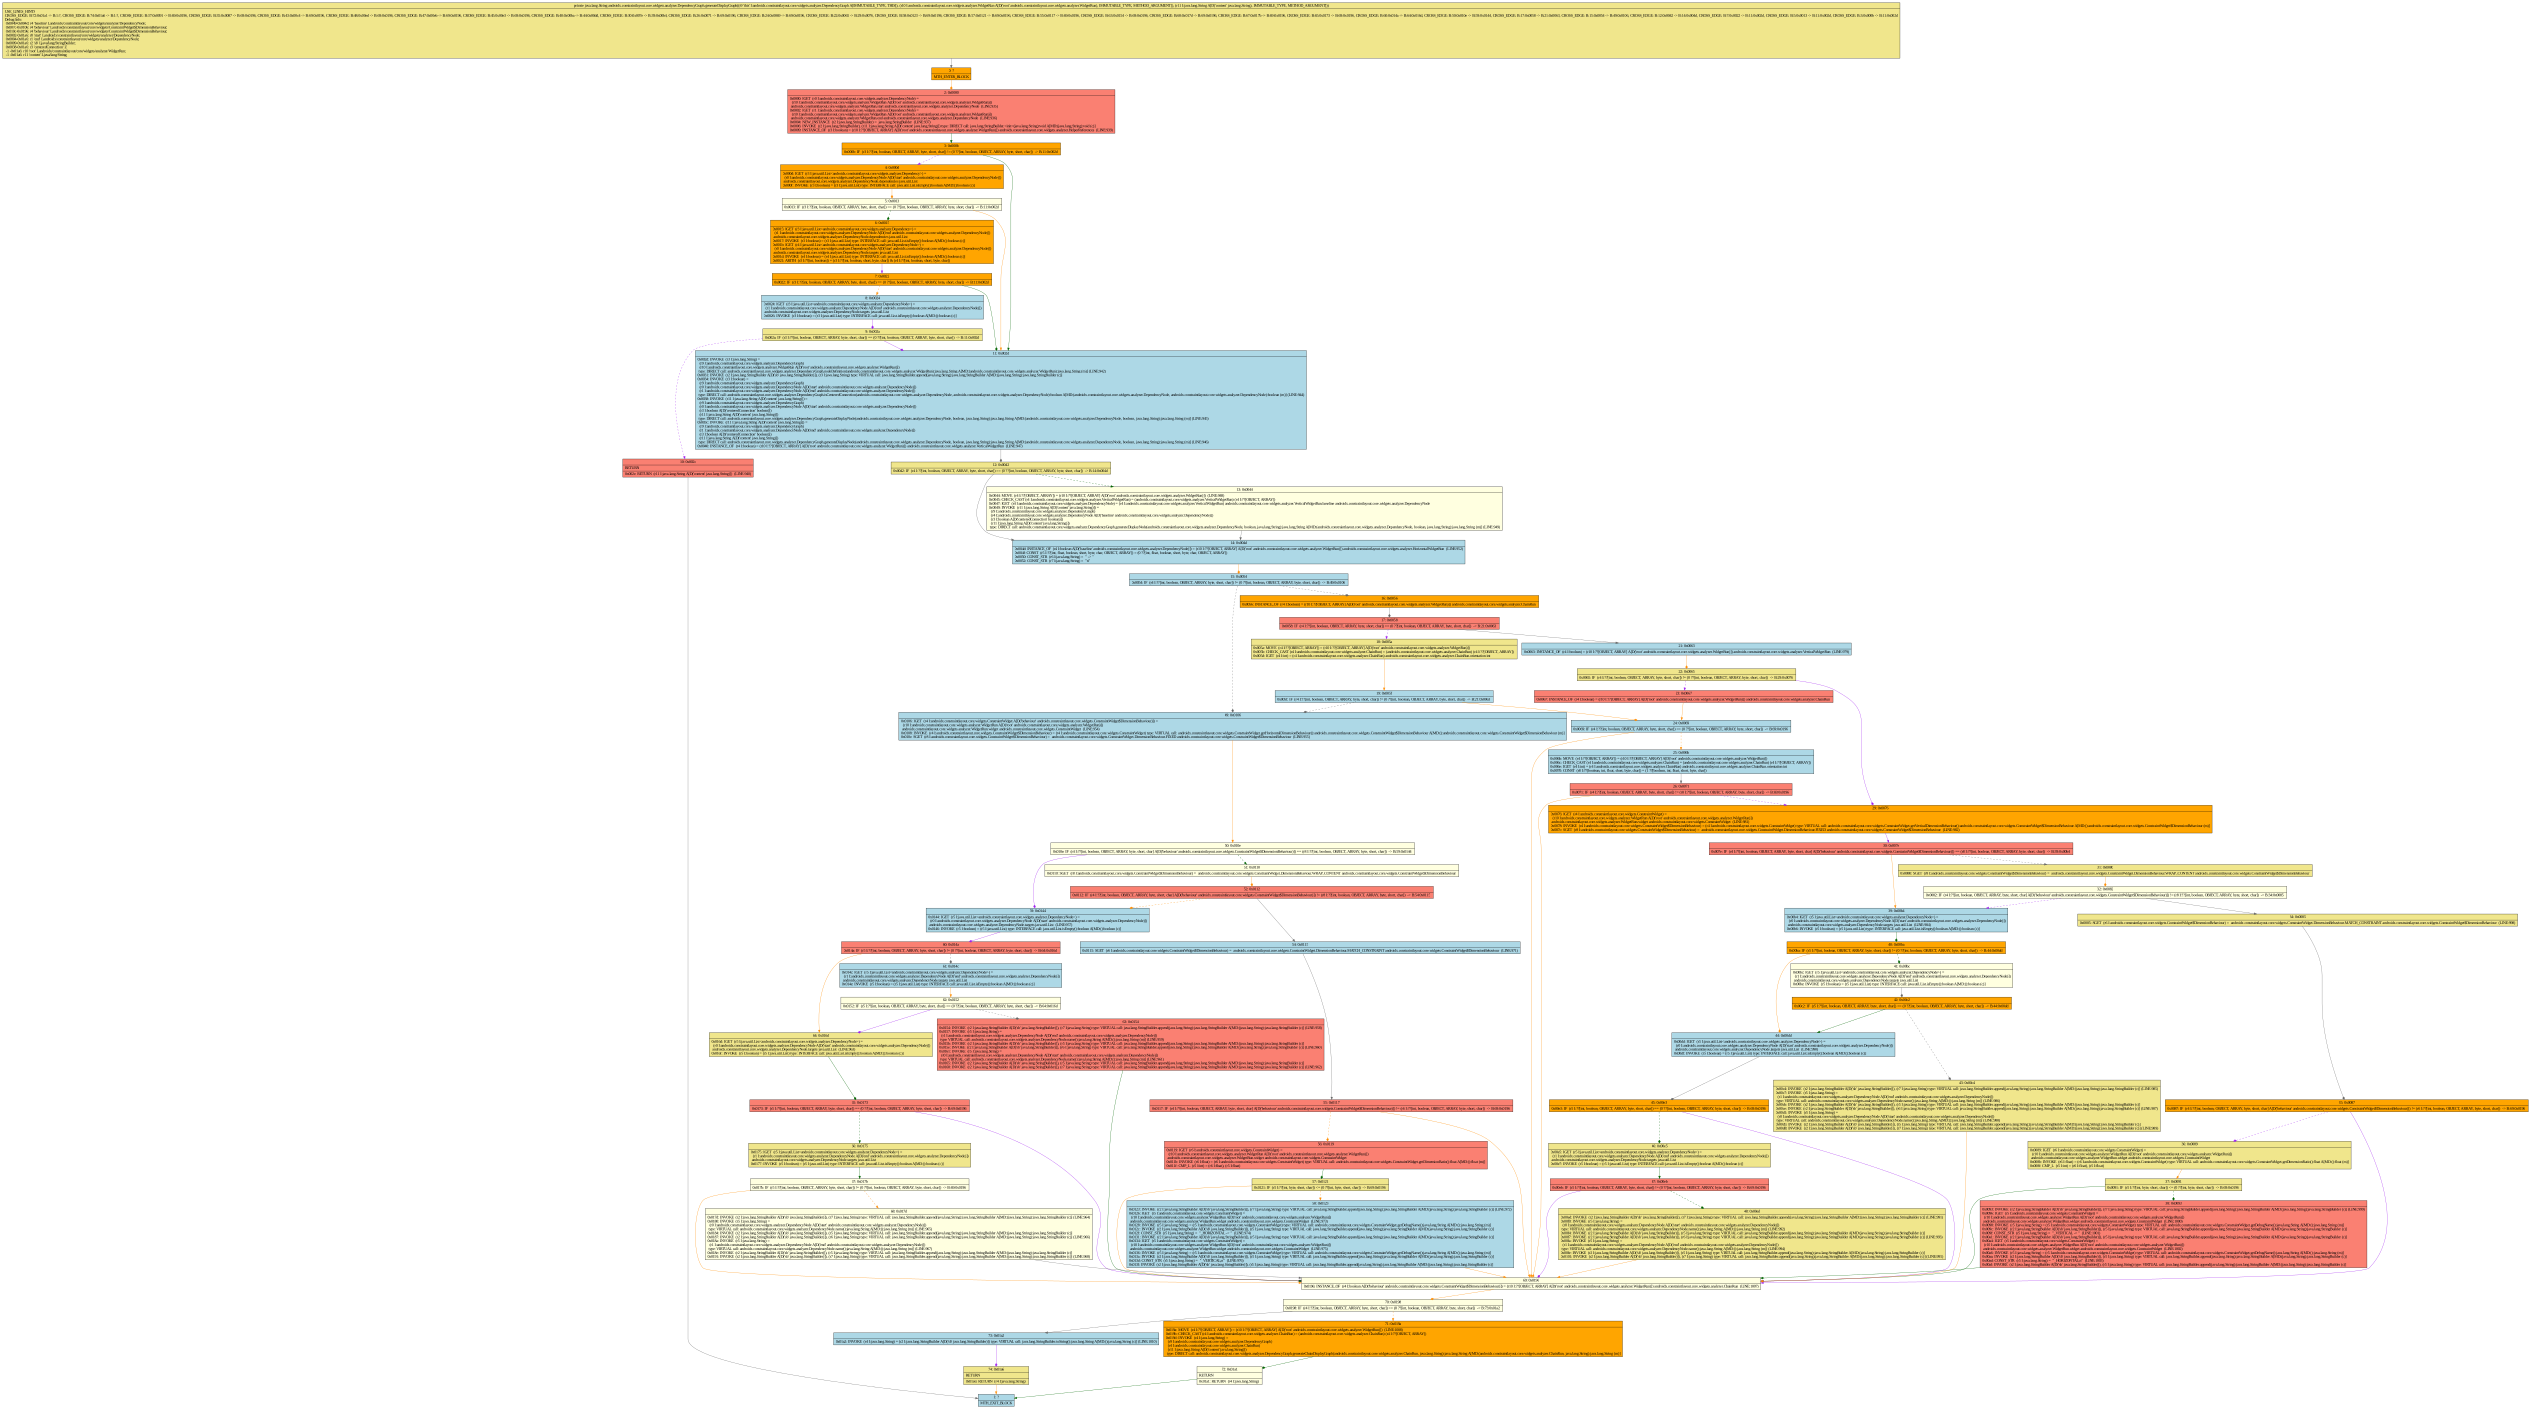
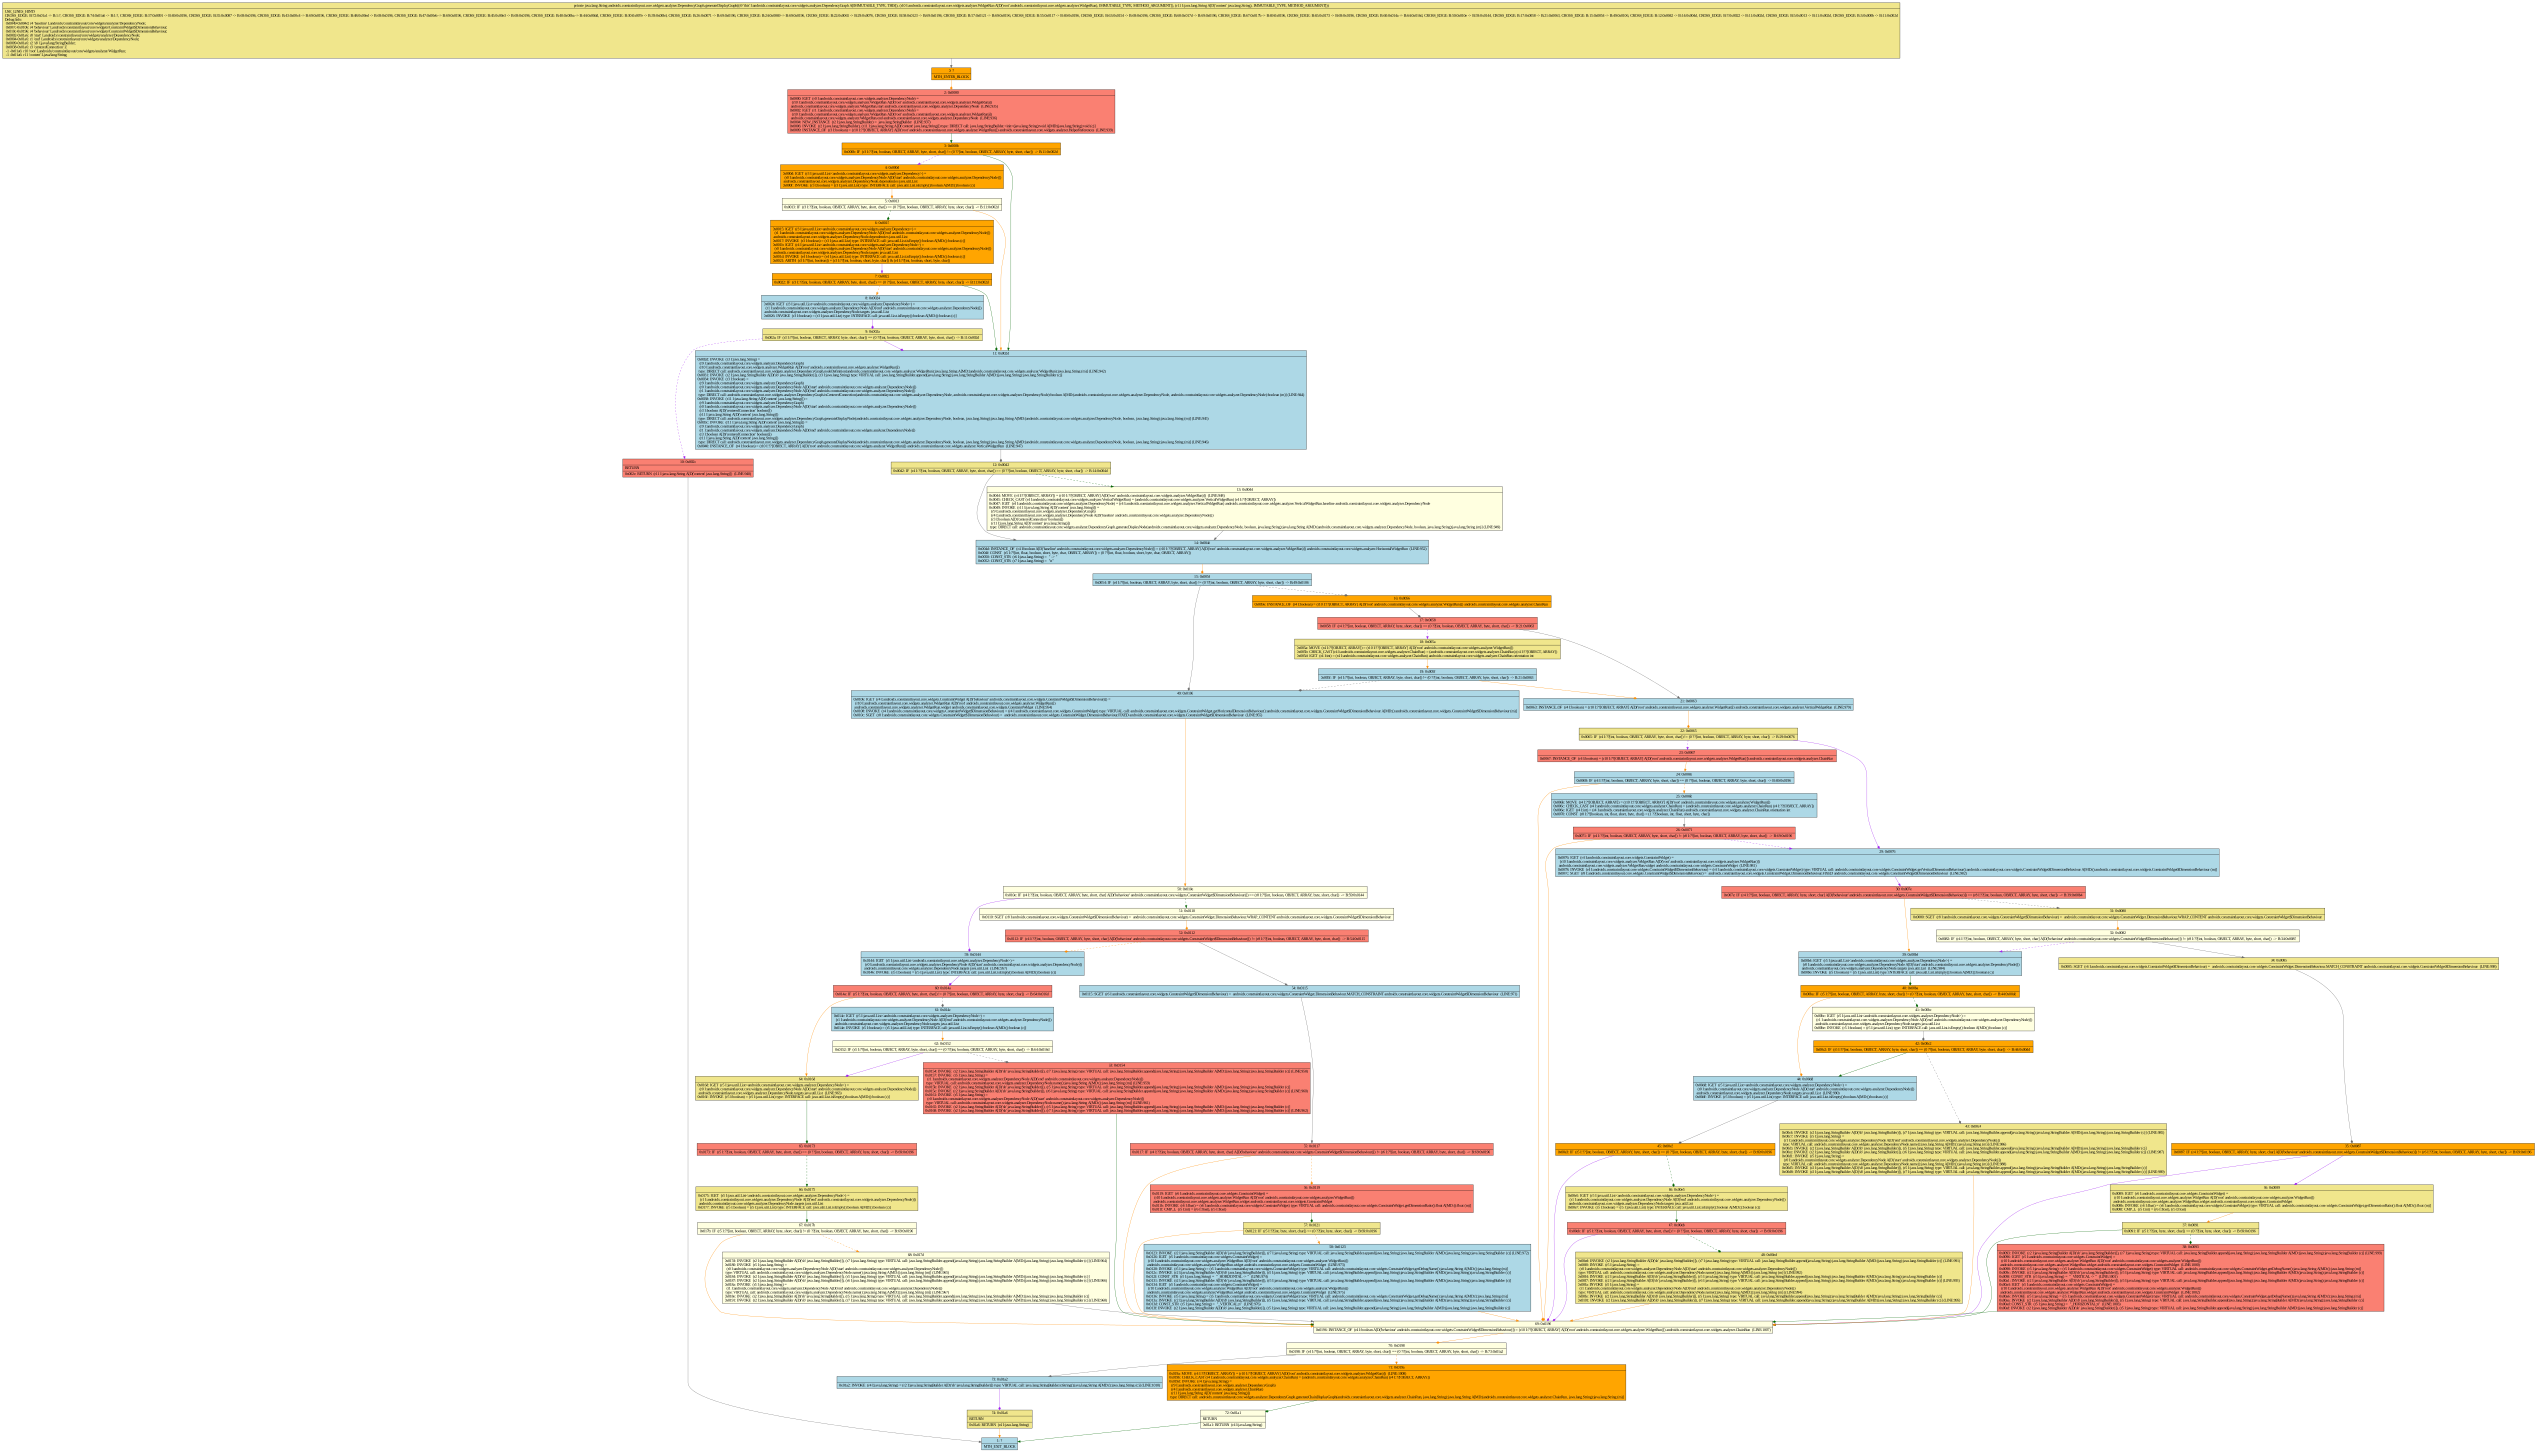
(1233, 647) -> (1194, 636)
(1548, 710) -> (1556, 689)
(1880, 819) -> (1887, 863)
(2282, 1126) -> (2320, 1169)
(1100, 1229) -> none
